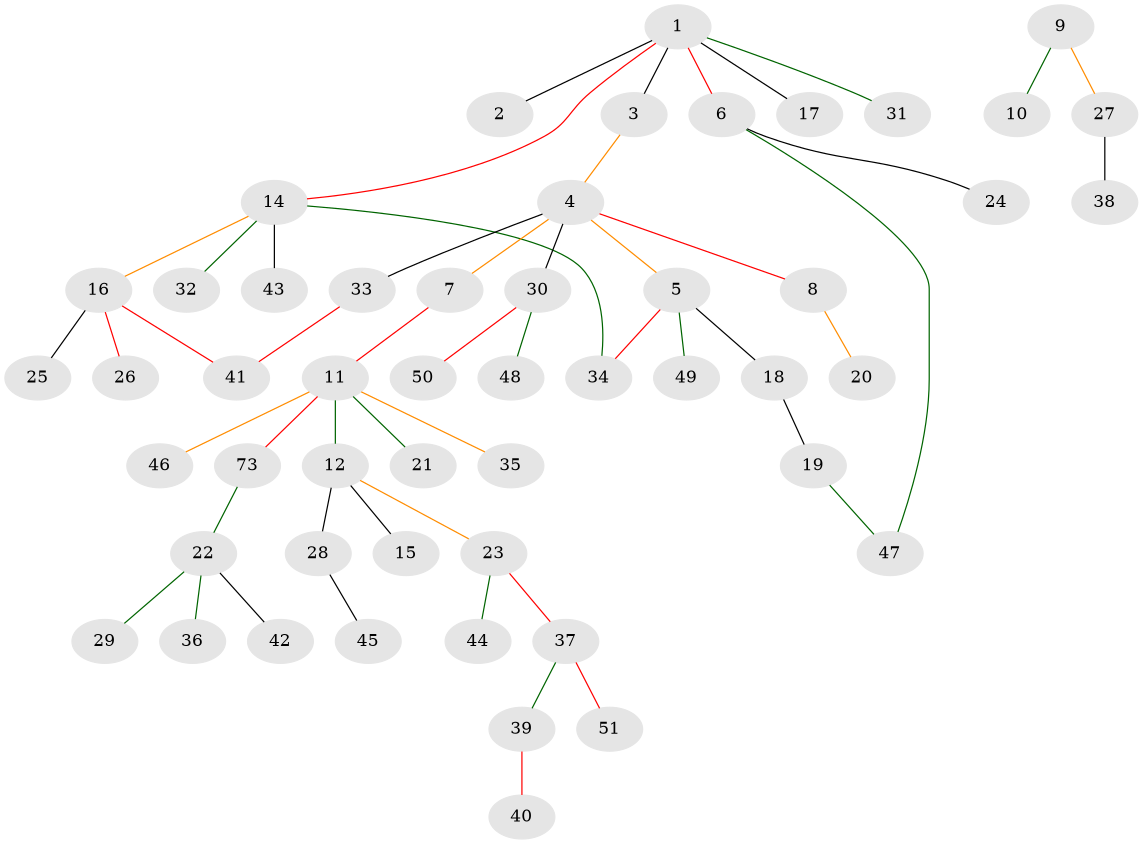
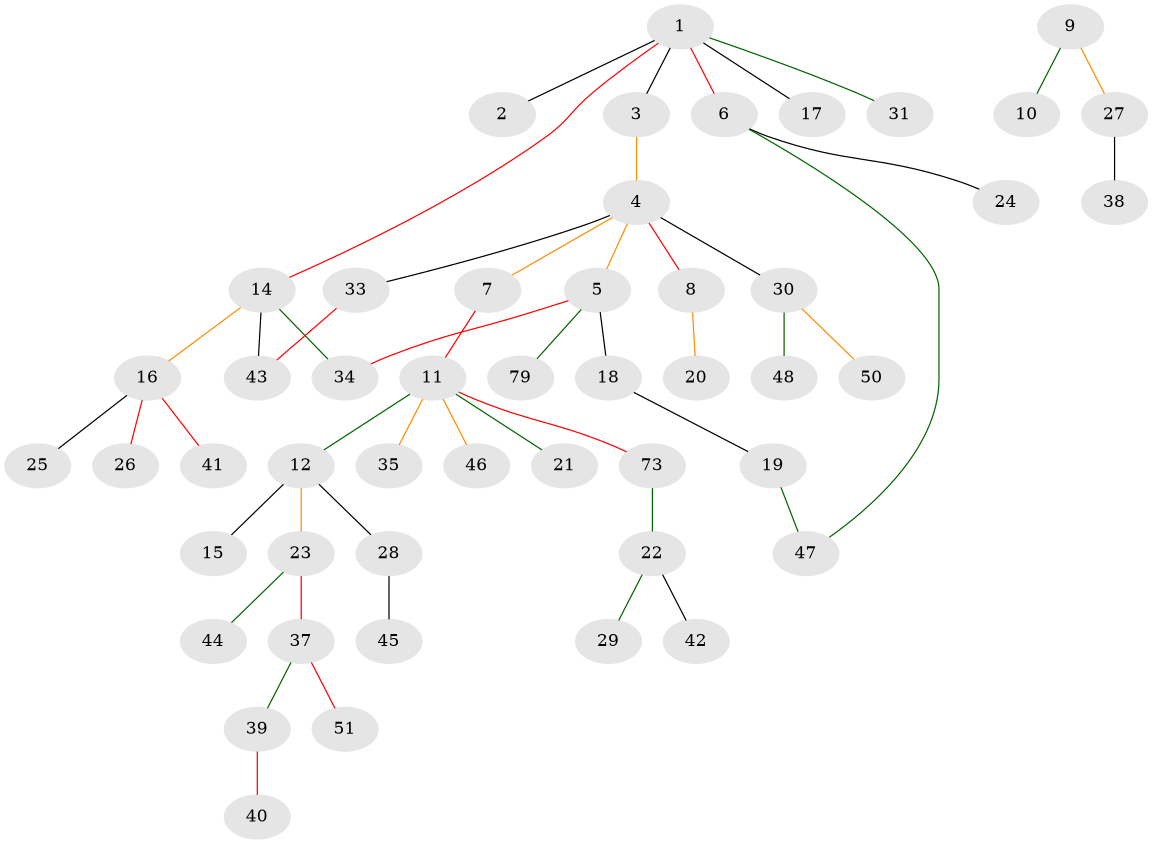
(187, 290) -> none
(299, 334) -> (311, 330)
(480, 334) -> (828, 334)
(687, 378) -> (521, 378)
(193, 641) -> none
